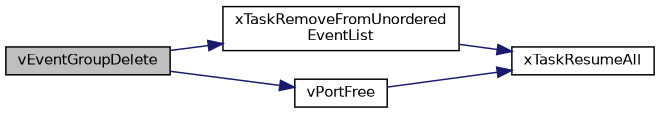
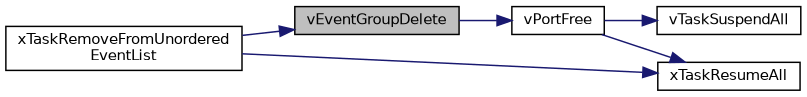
none -> (729, 21)
(189, 48) -> (261, 33)
